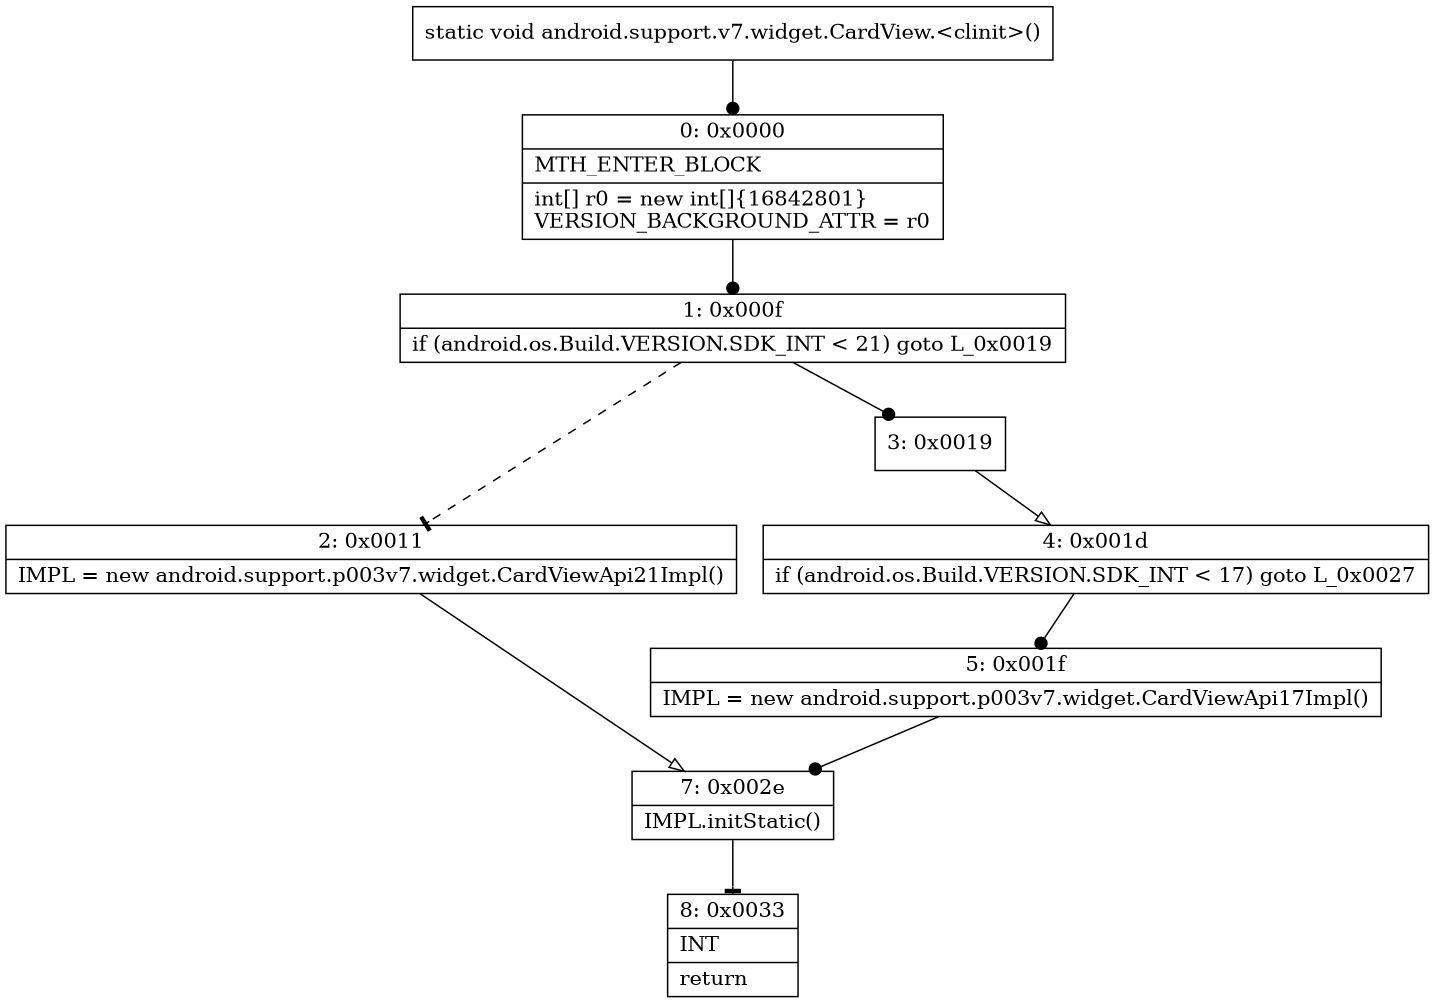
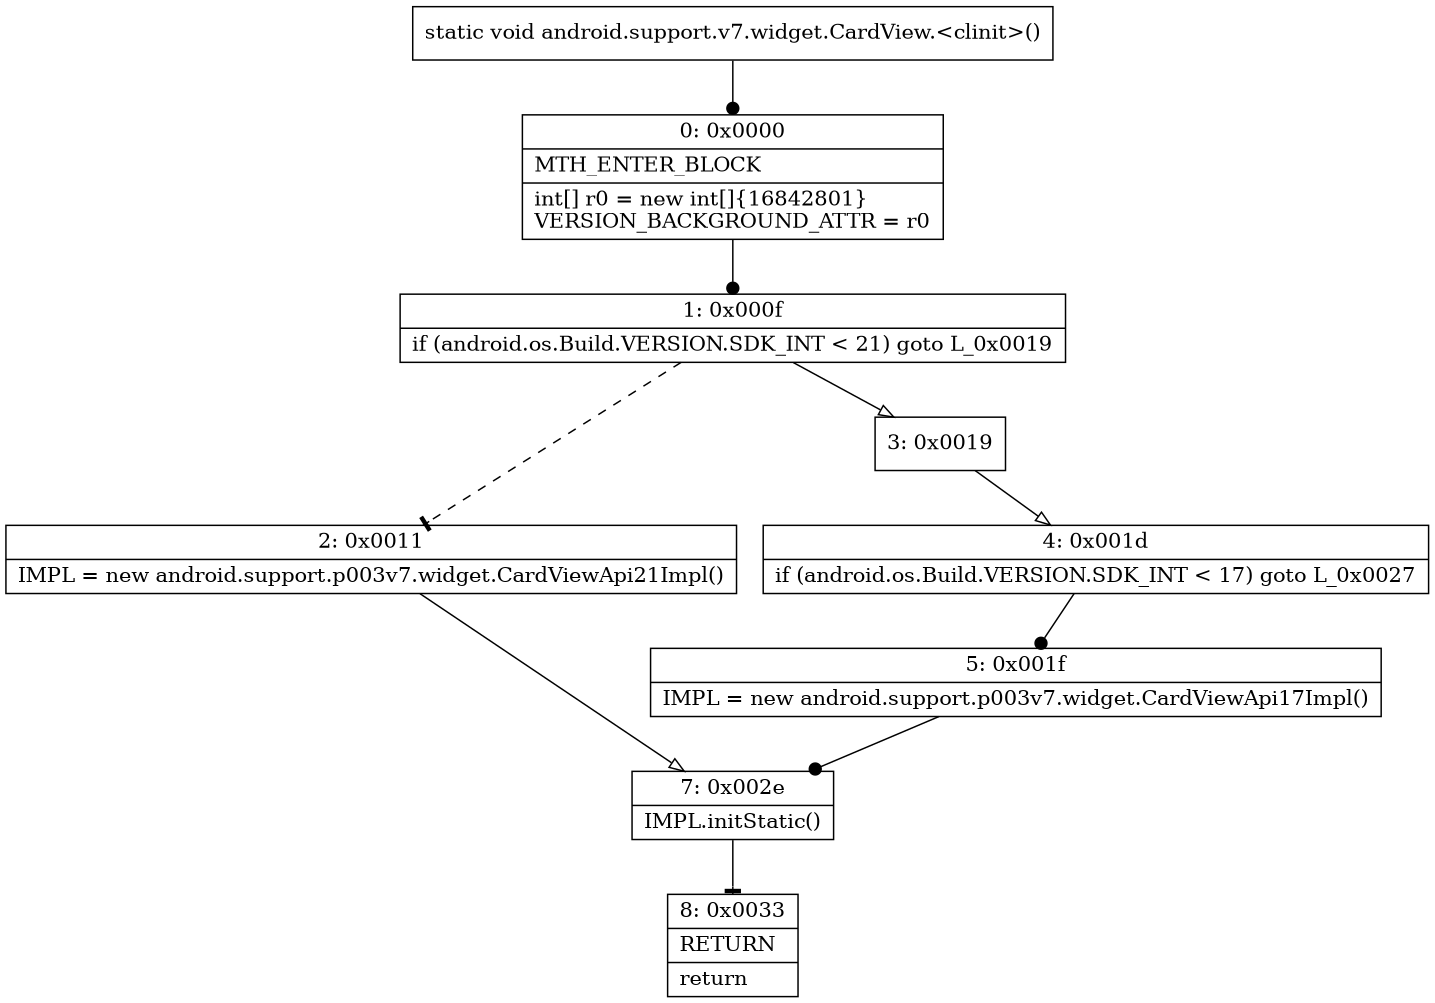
(838, 387) -> (837, 386)
(699, 945) -> (728, 945)
